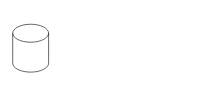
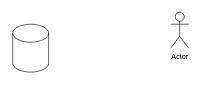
none -> (180, 30)
